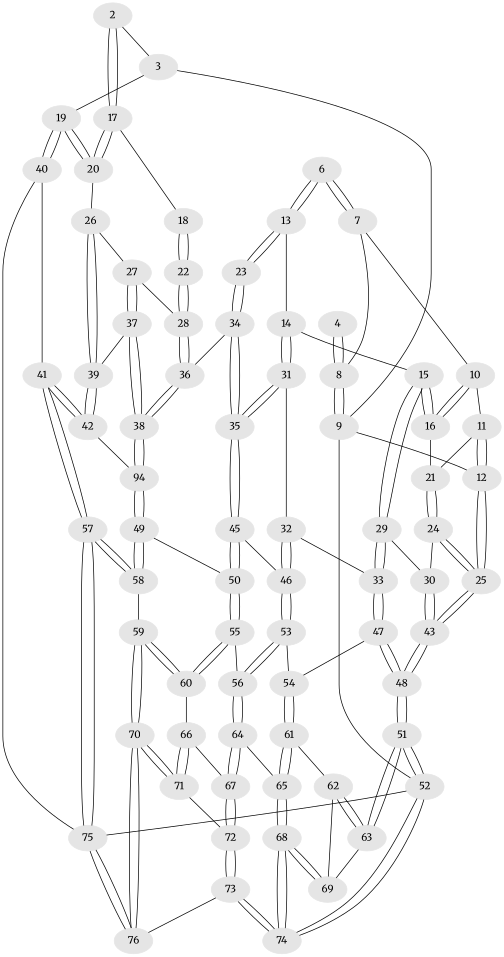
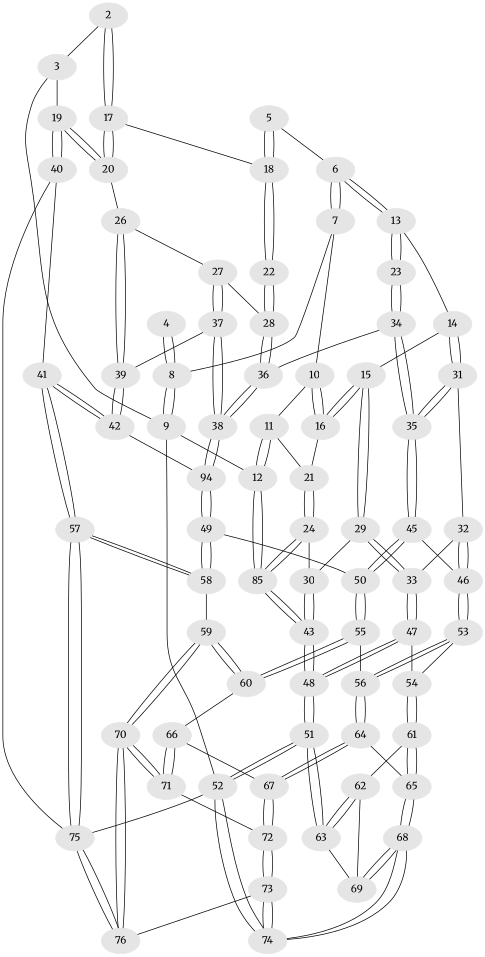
none -> (269, 119)
(481, 581) -> (258, 581)
